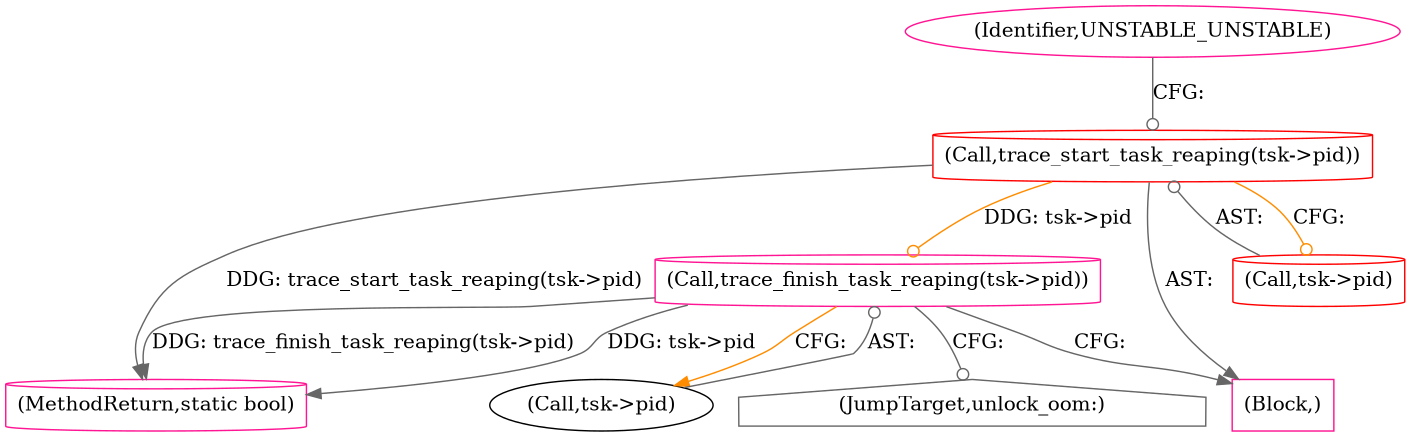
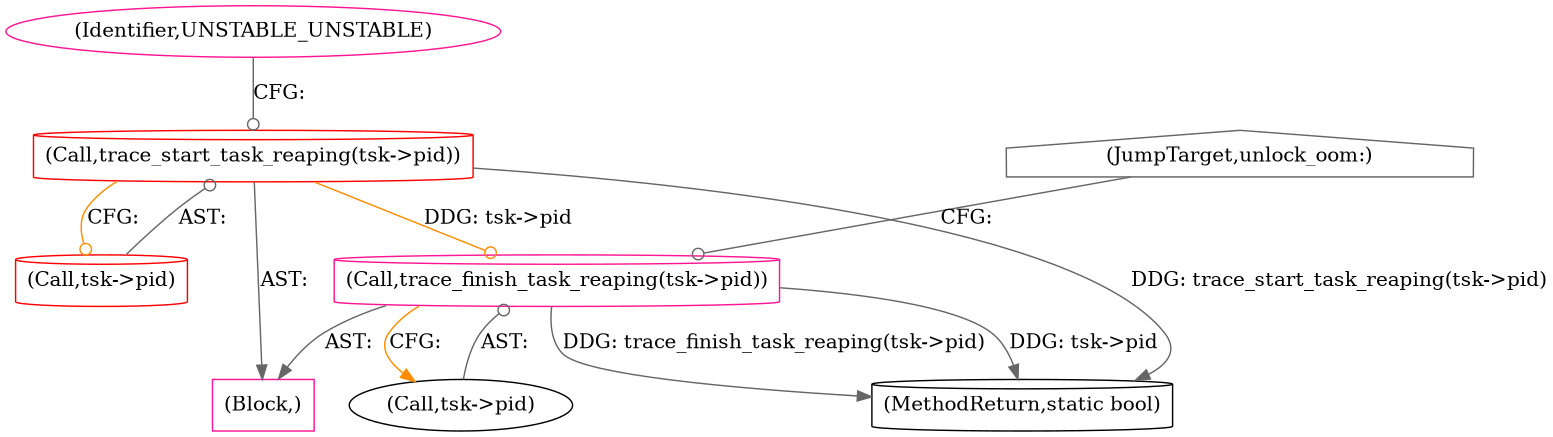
(942, 334) -> (917, 215)
(1103, 343) -> (352, 343)
(156, 405) -> (1022, 405)
